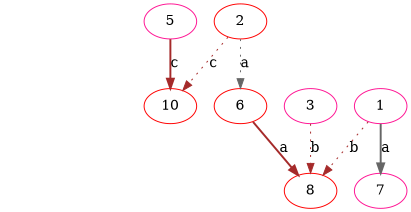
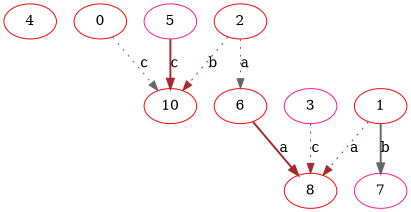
none -> (30, 21)
none -> (100, 21)
(213, 64) -> (213, 64)
(381, 106) -> (381, 106)
(315, 148) -> (315, 148)
(354, 148) -> (354, 148)
(386, 148) -> (386, 148)
